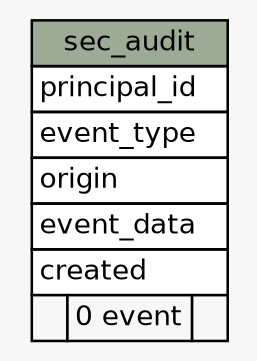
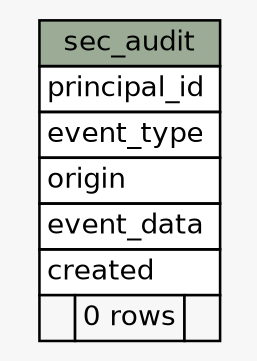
(130, 317) -> (130, 317)
